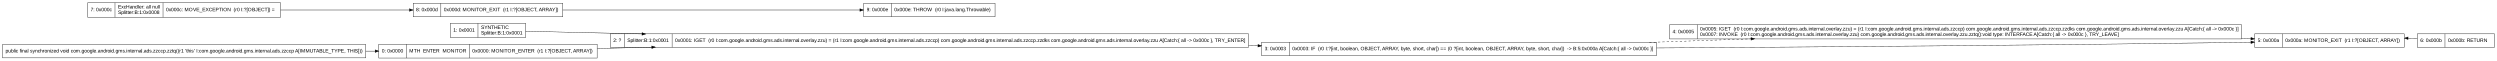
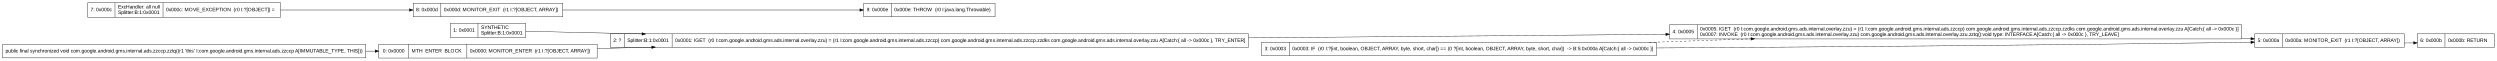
(139, 13) -> (139, 13)
(2413, 38) -> (2409, 43)
(1253, 46) -> (1457, 36)
(438, 51) -> (437, 51)
